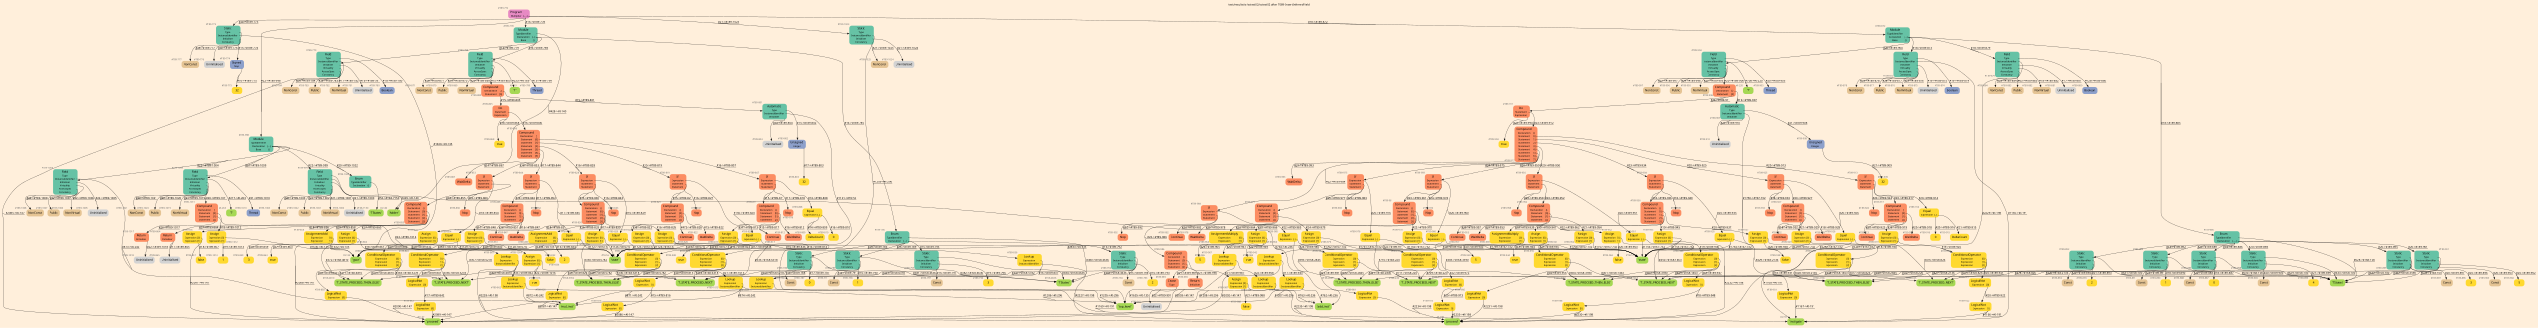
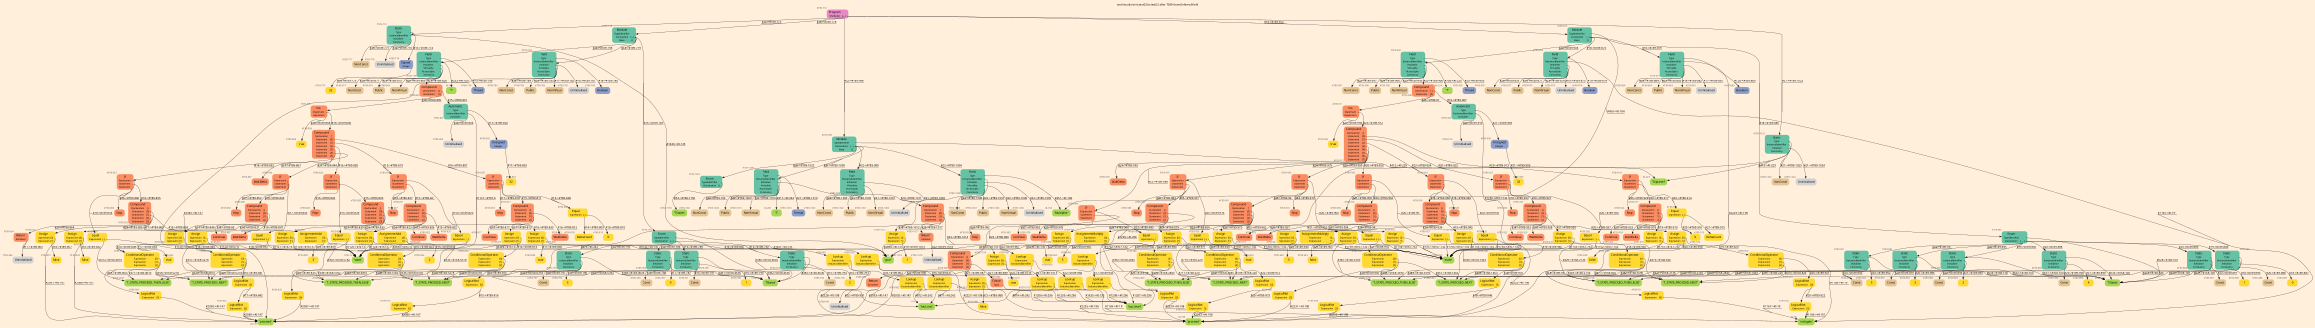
(237, 66) -> (406, 66)
none -> (1659, 182)
(394, 213) -> none
none -> (1061, 213)
(1323, 307) -> none
